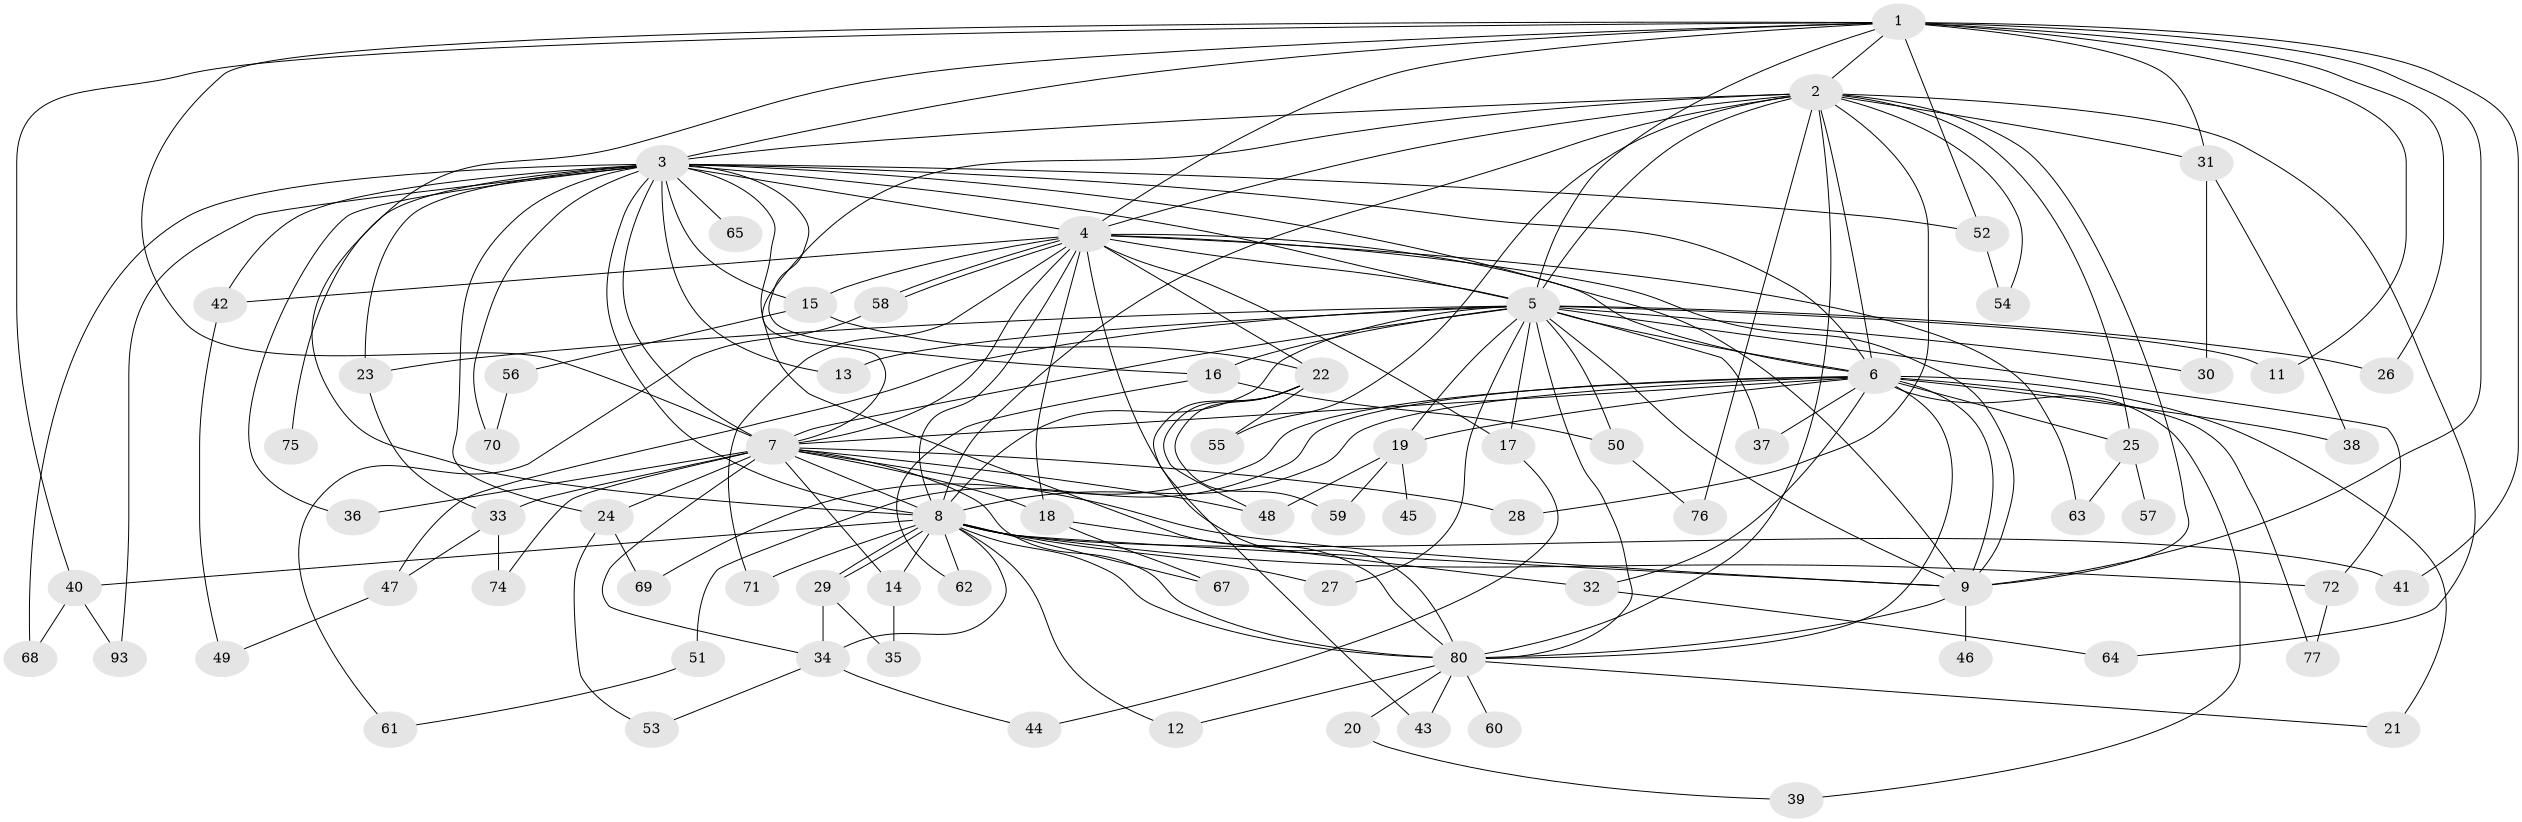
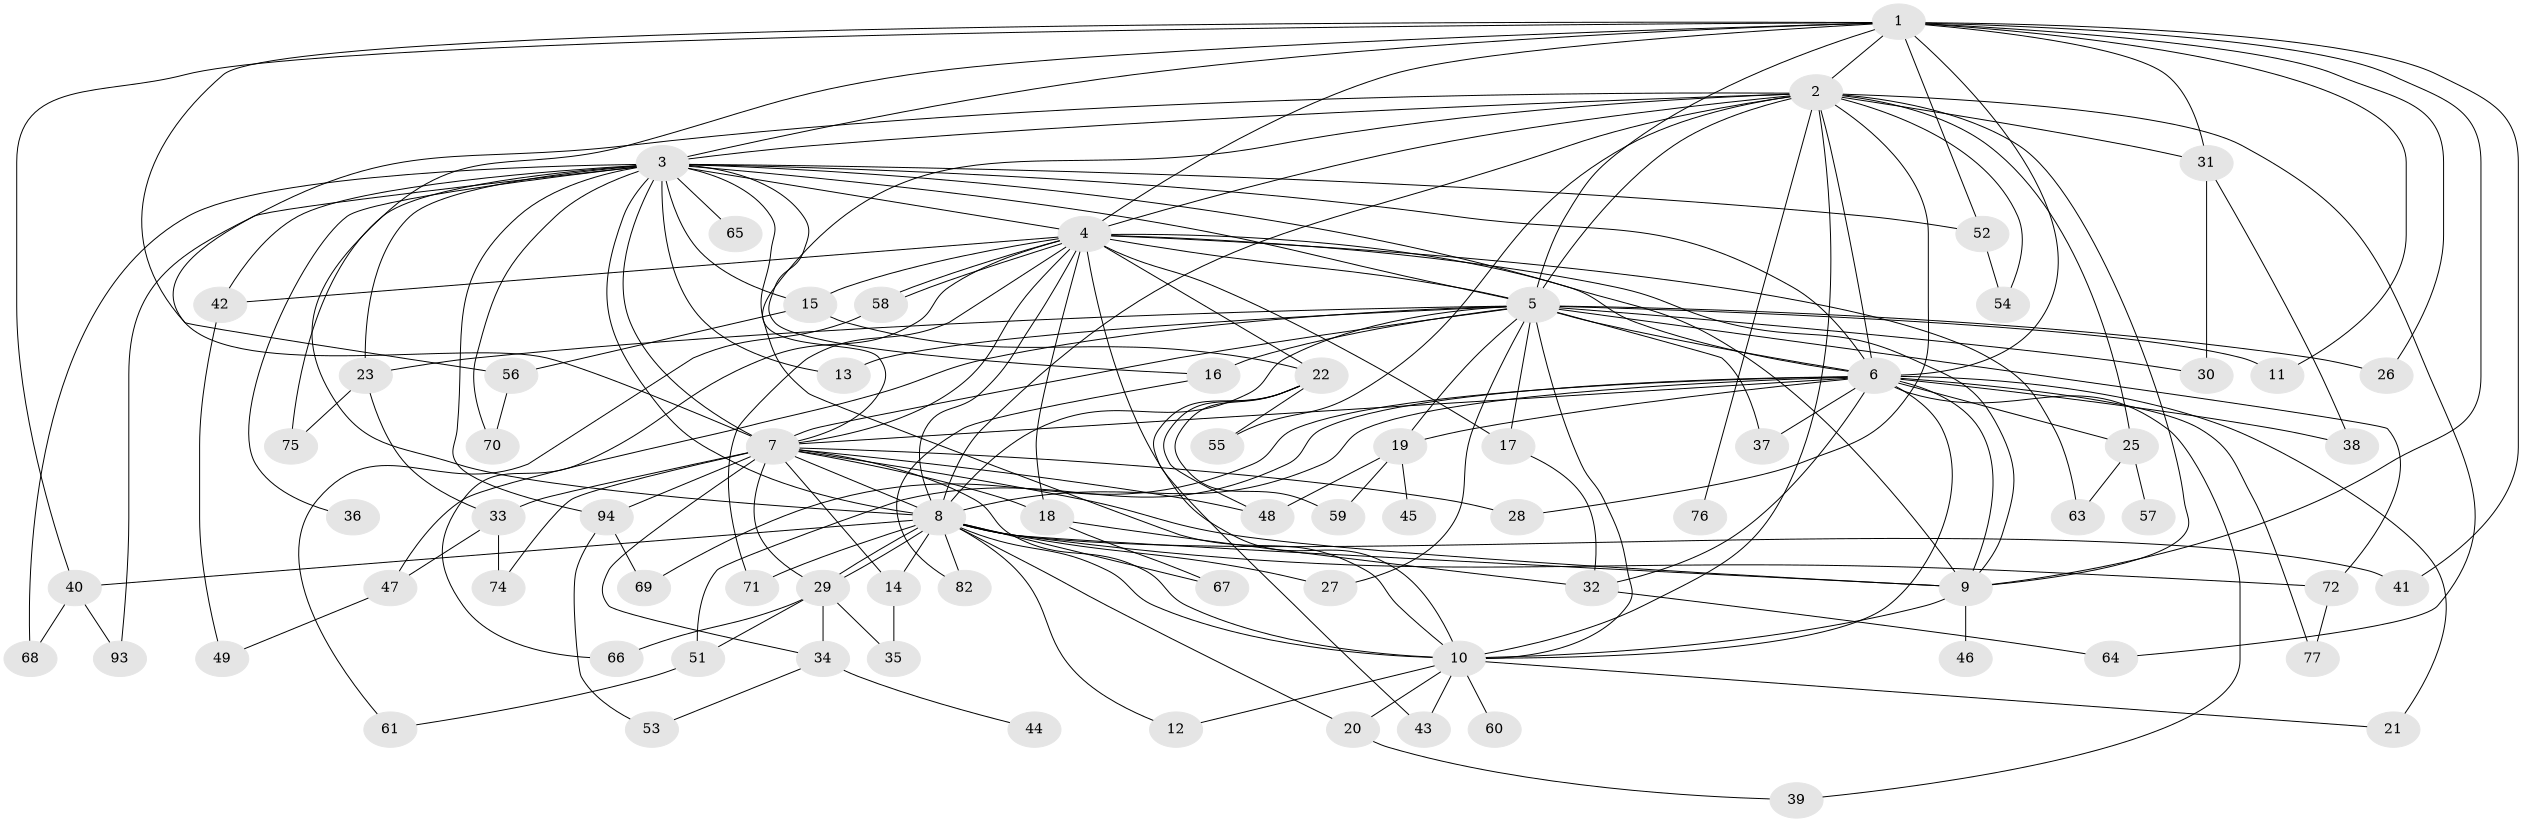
none -> (740, 134)
none -> (2054, 233)
none -> (328, 411)
(1617, 446) -> none
(1733, 468) -> none
(581, 479) -> (755, 519)
(607, 517) -> (607, 517)
(965, 588) -> (965, 588)
none -> (761, 623)
(973, 628) -> (1145, 625)
(1358, 640) -> (1586, 500)
none -> (617, 659)
(1459, 659) -> (1459, 659)
